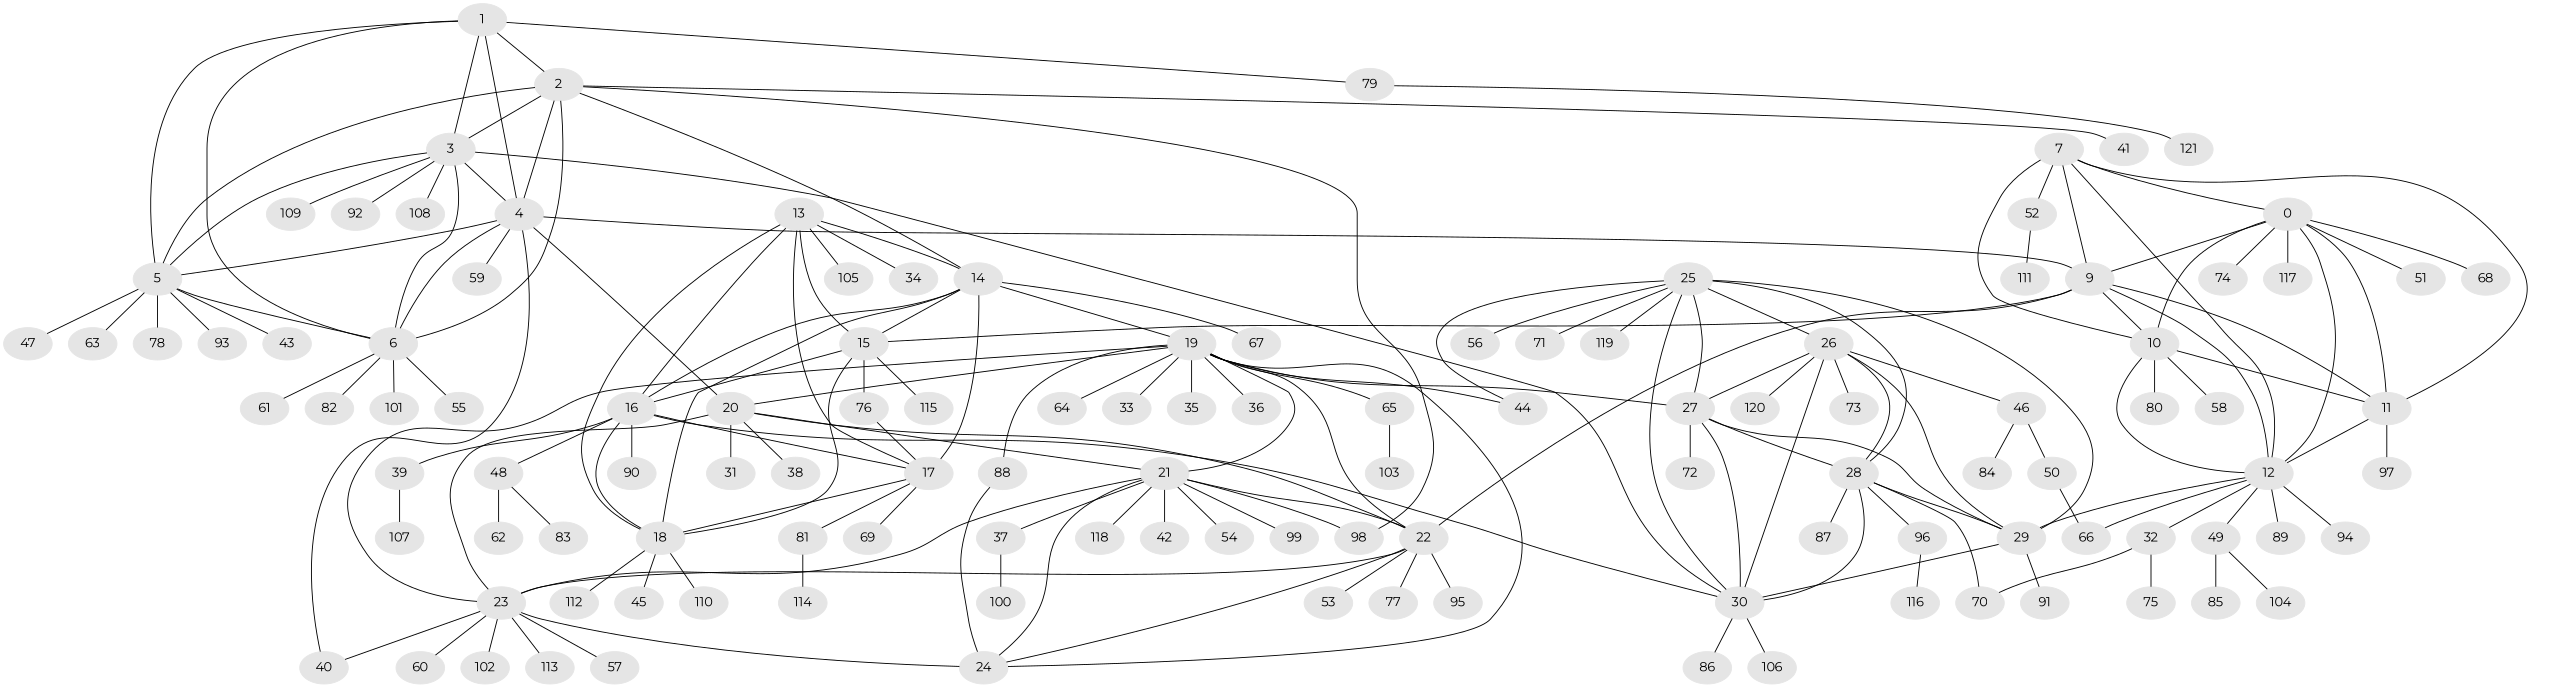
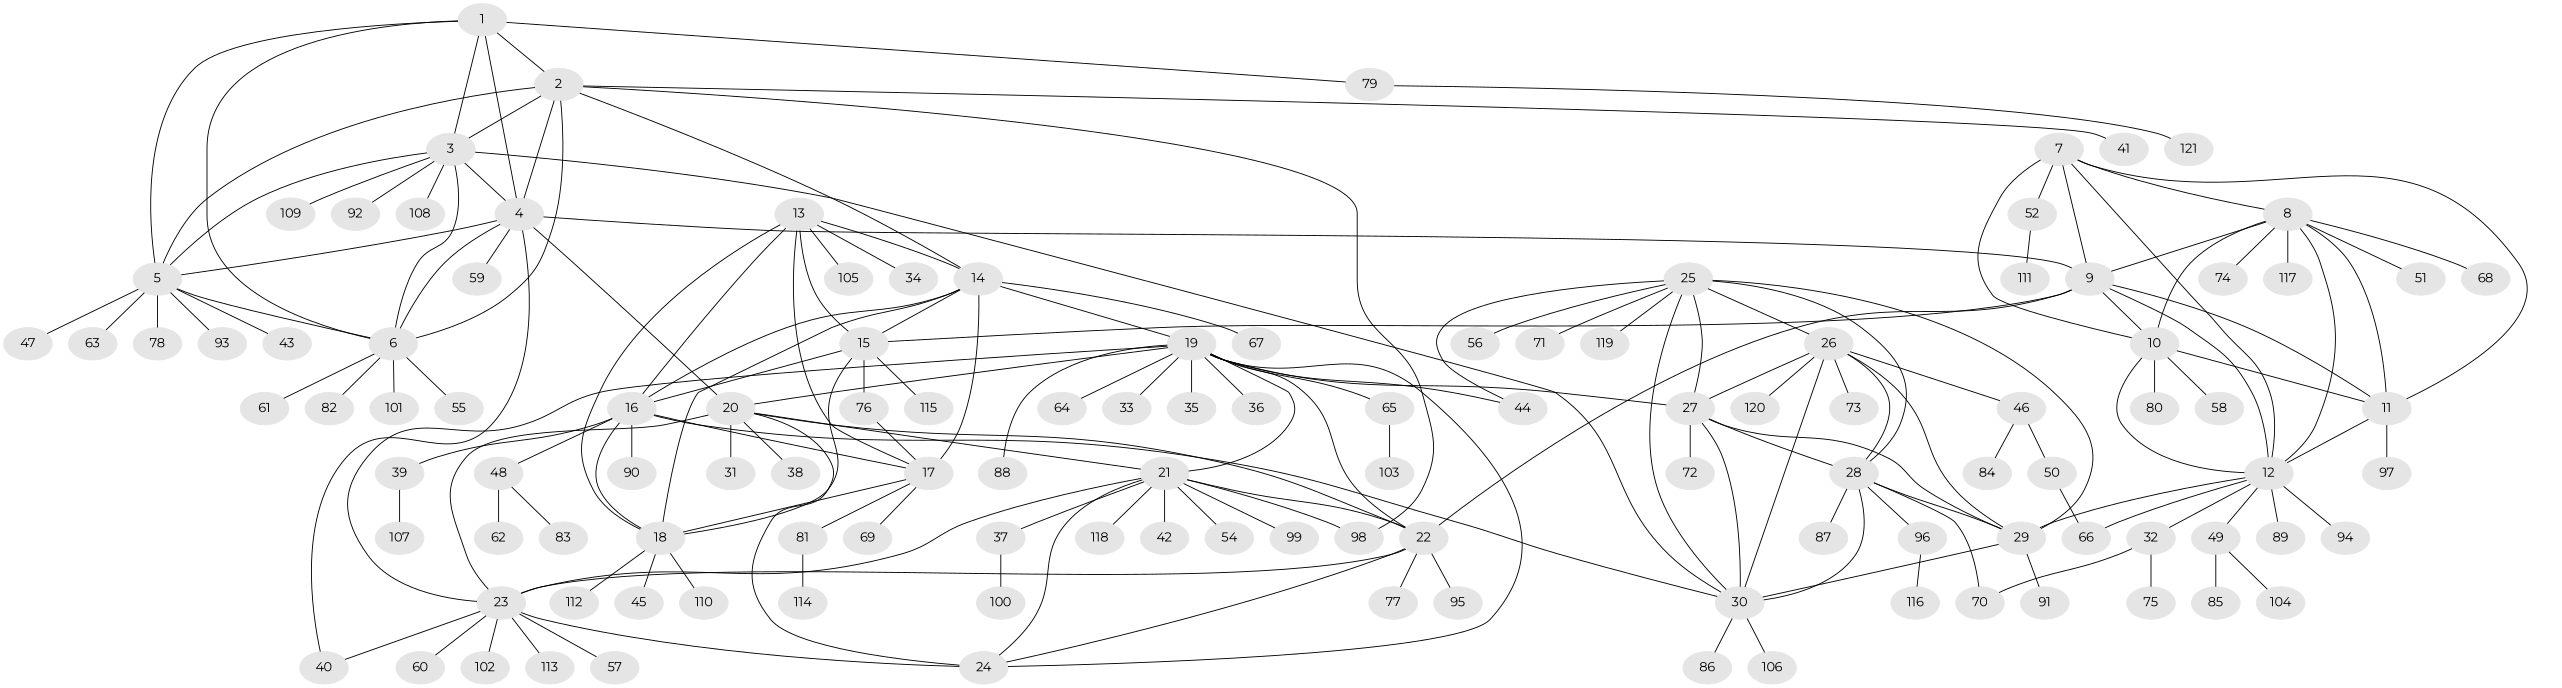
(2288, 214) -> (2288, 214)
(961, 567) -> (754, 562)
(1328, 603) -> none
